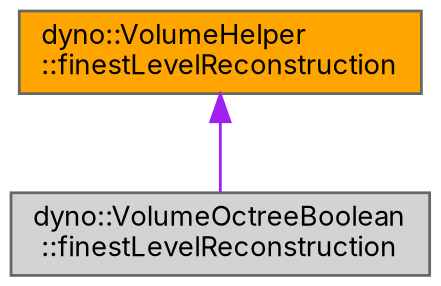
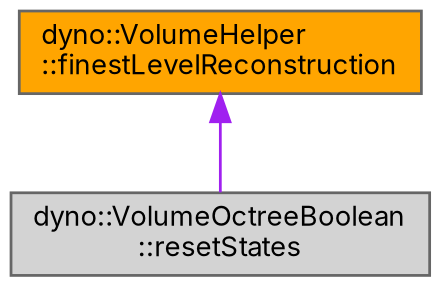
(220, 234) -> (220, 234)
